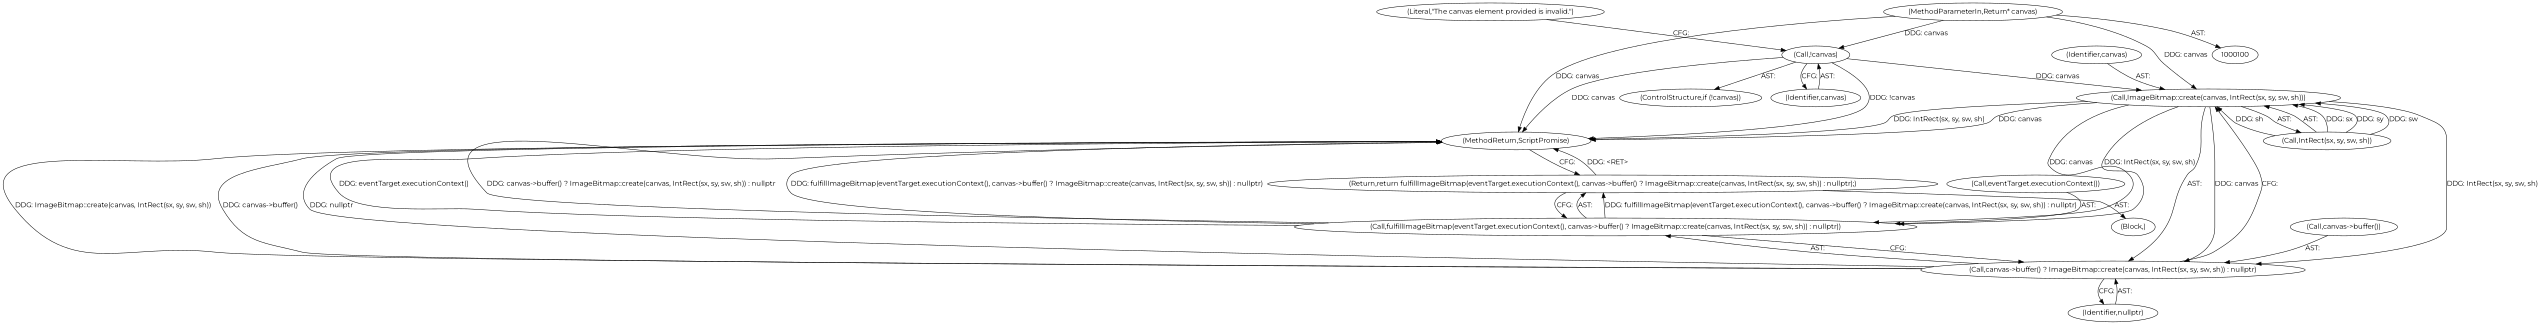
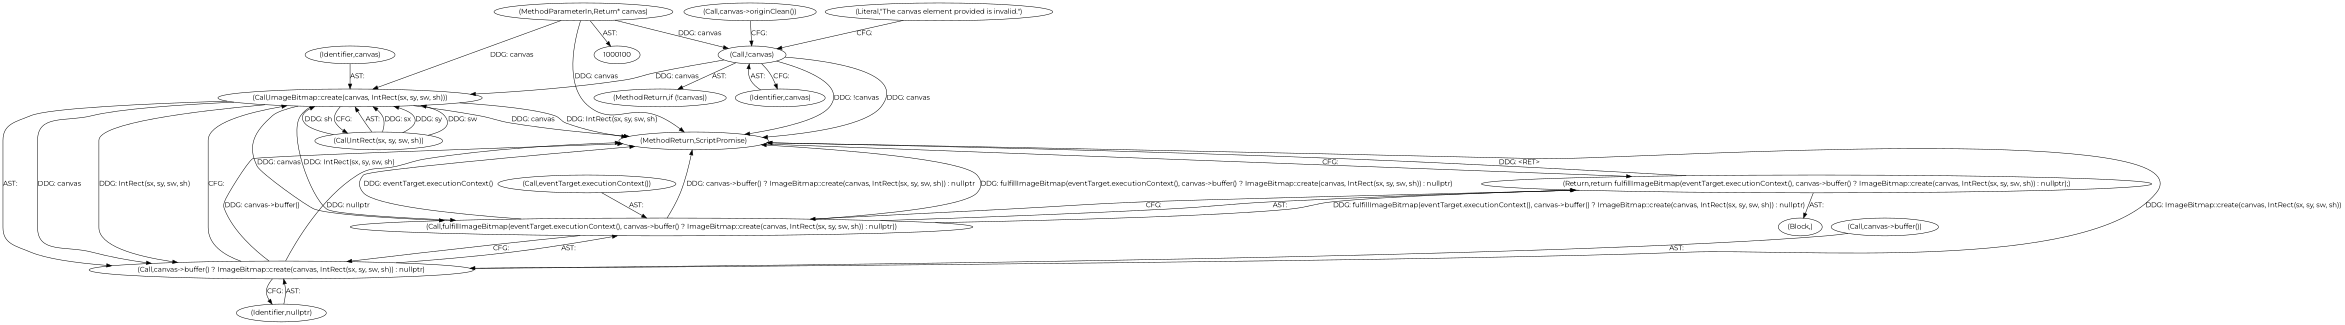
none -> (750, 12)
(1691, 98) -> (660, 98)
(2286, 119) -> (345, 119)
